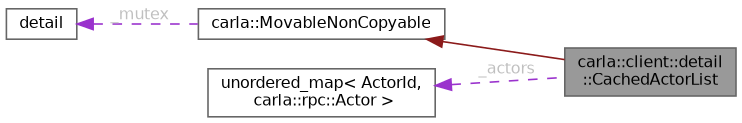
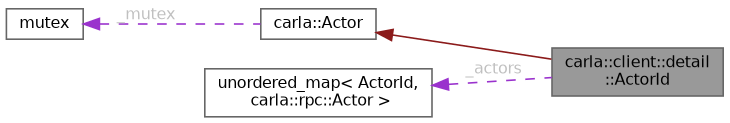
(42, 24) -> (45, 24)
(322, 24) -> (318, 24)
(650, 72) -> (638, 72)
